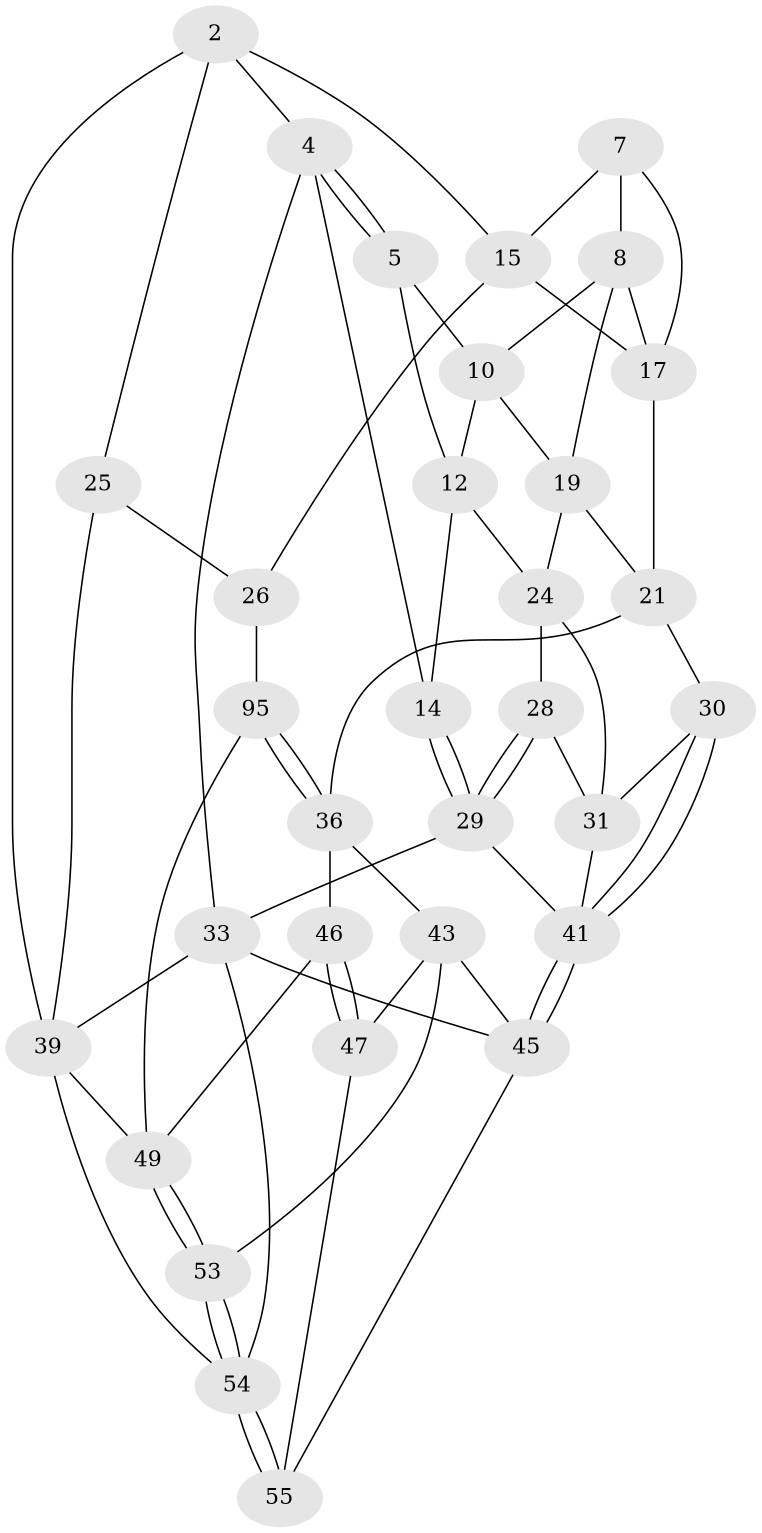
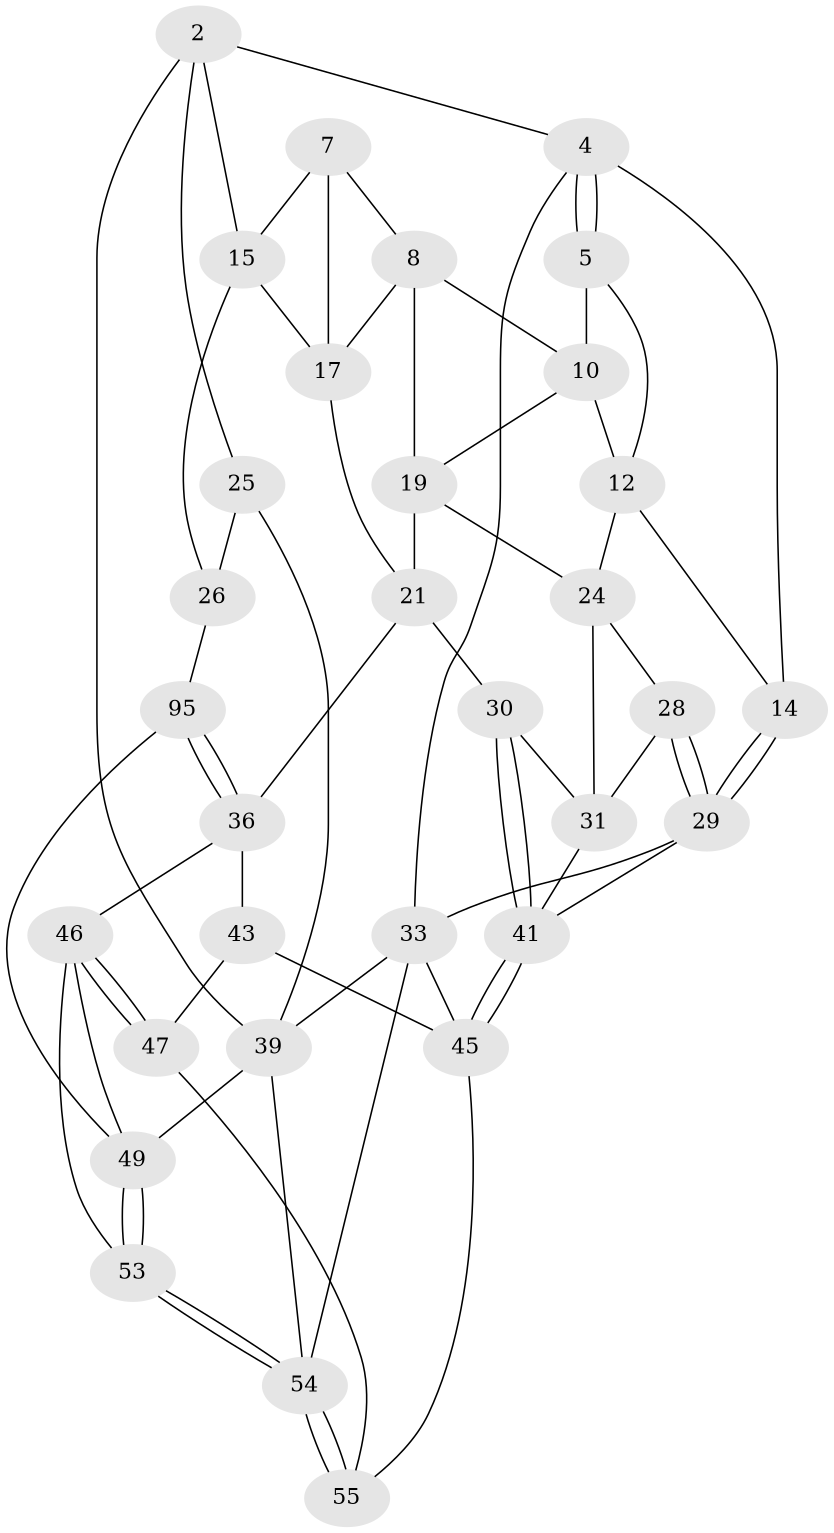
(373, 1130) -> (62, 1111)
